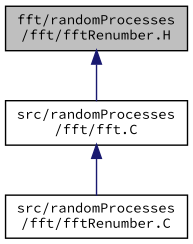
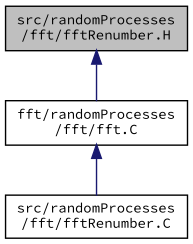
(97, 28) -> (97, 28)
(97, 123) -> (97, 123)
